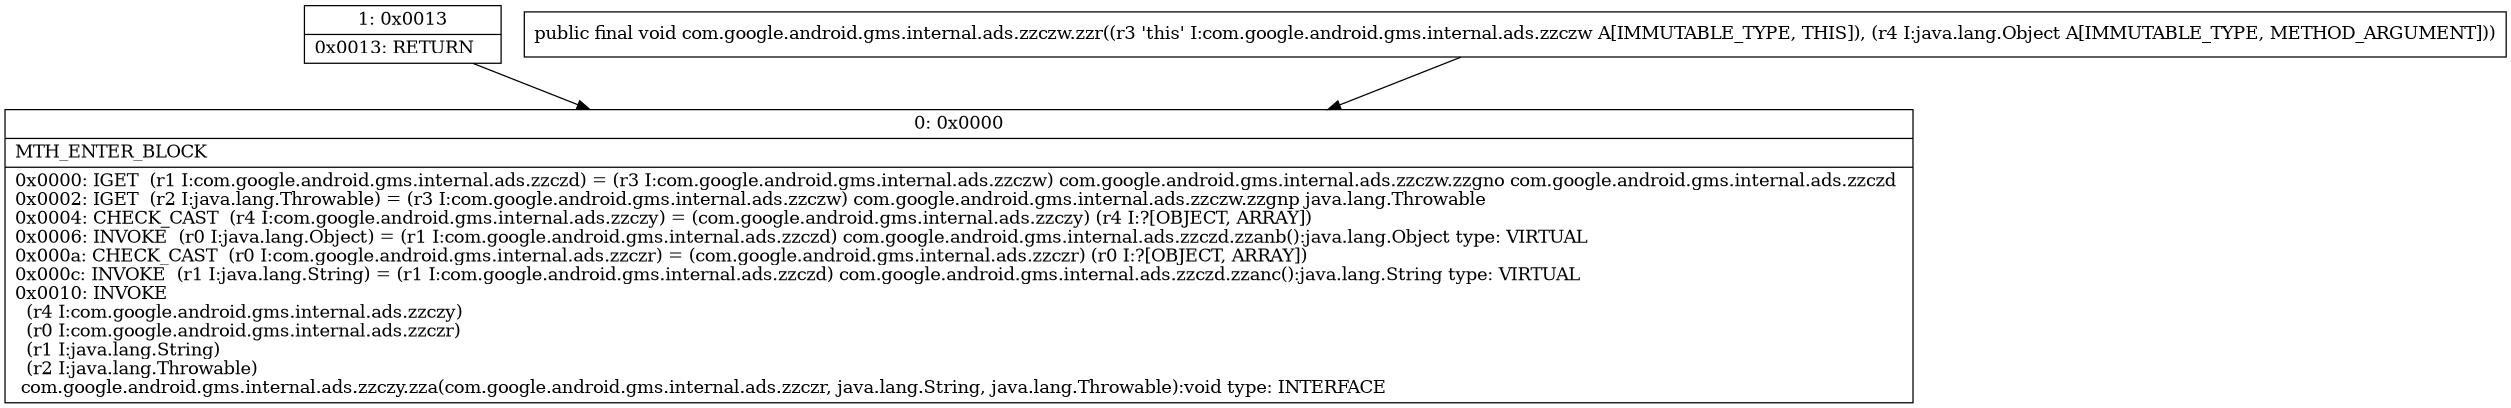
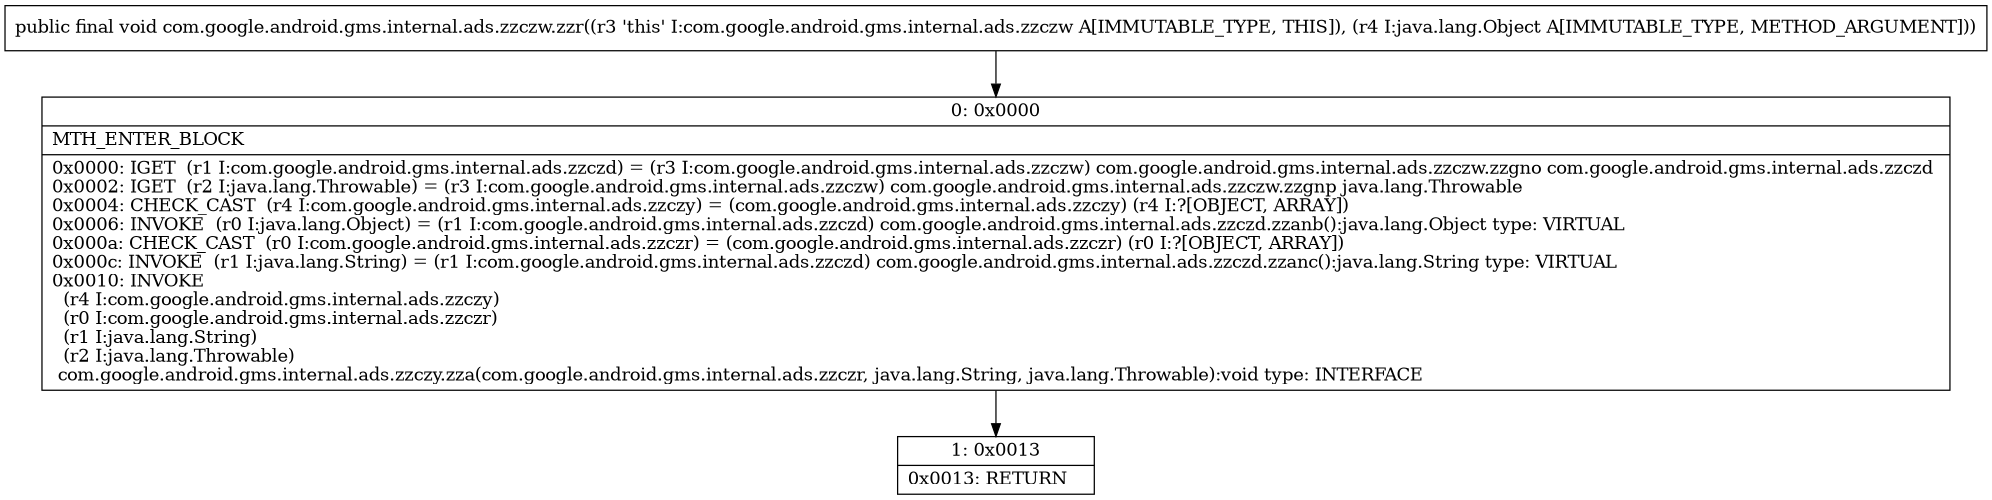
(526, 84) -> (996, 407)
